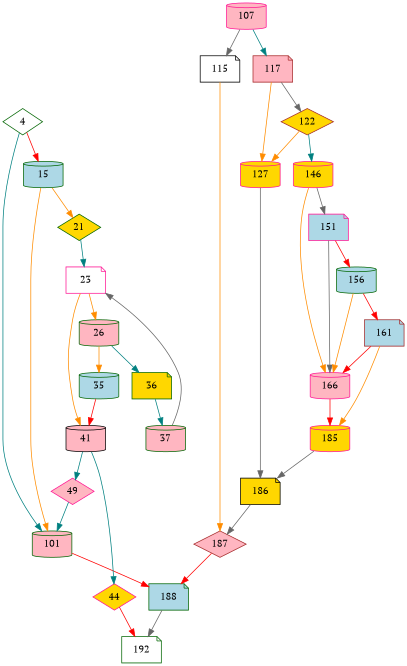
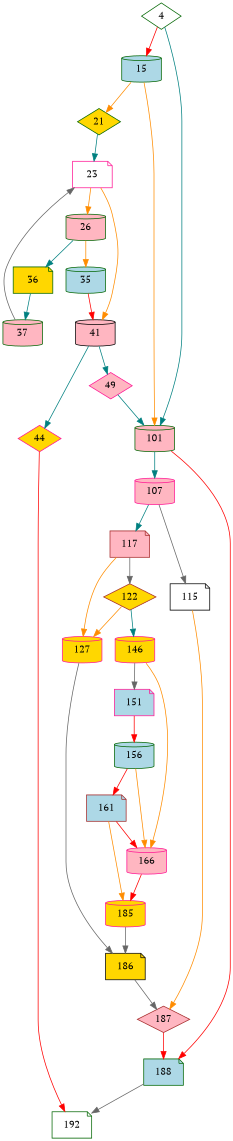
(329, 303) -> none
none -> (155, 461)
